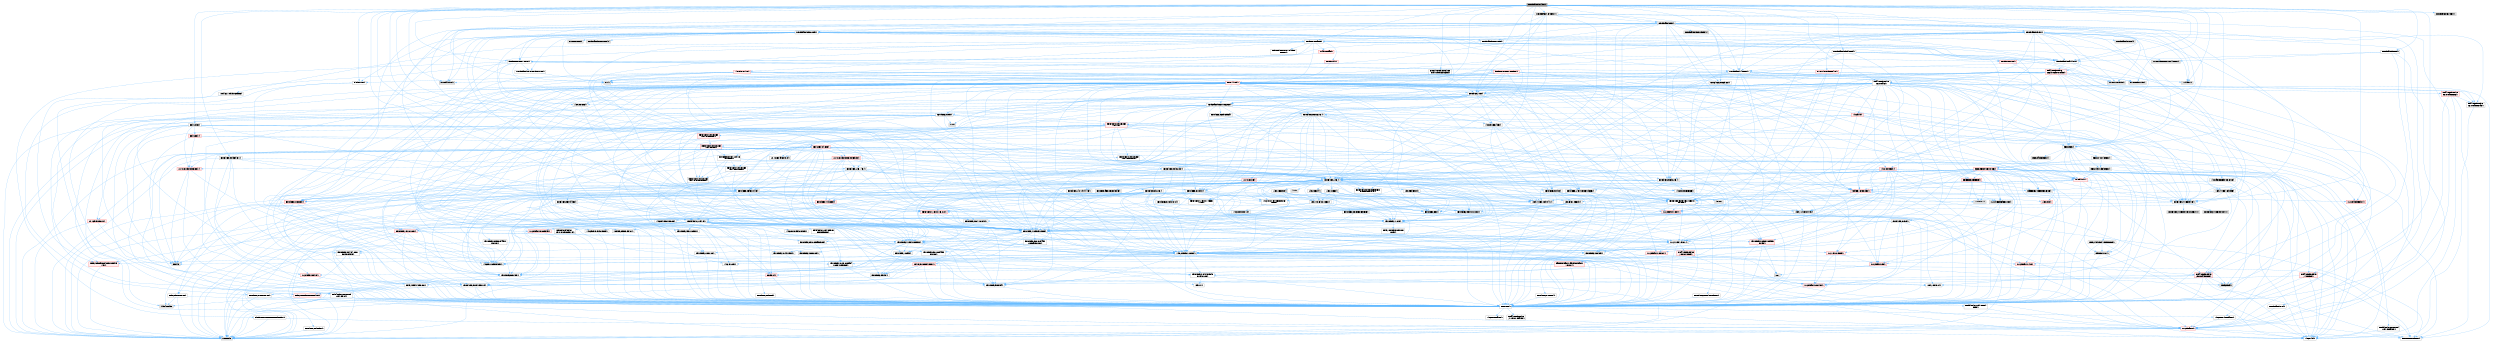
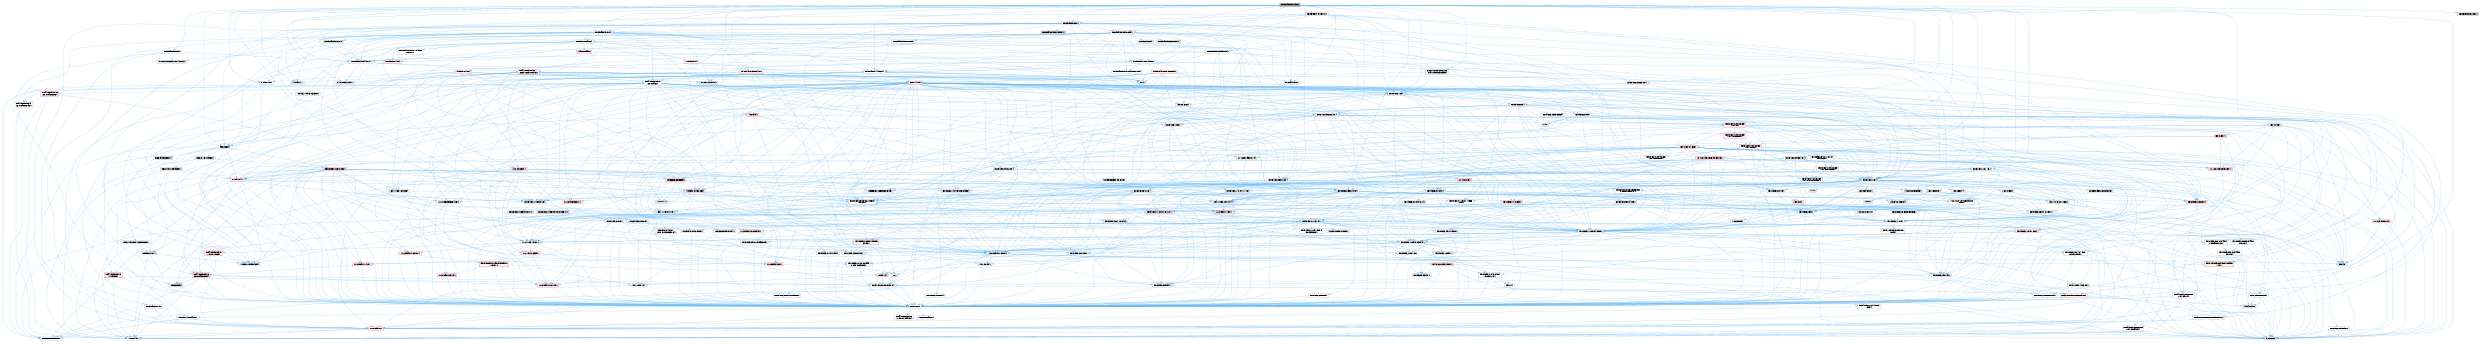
(914, 80) -> (1087, 149)
(1219, 105) -> (1518, 105)
none -> (1738, 221)
